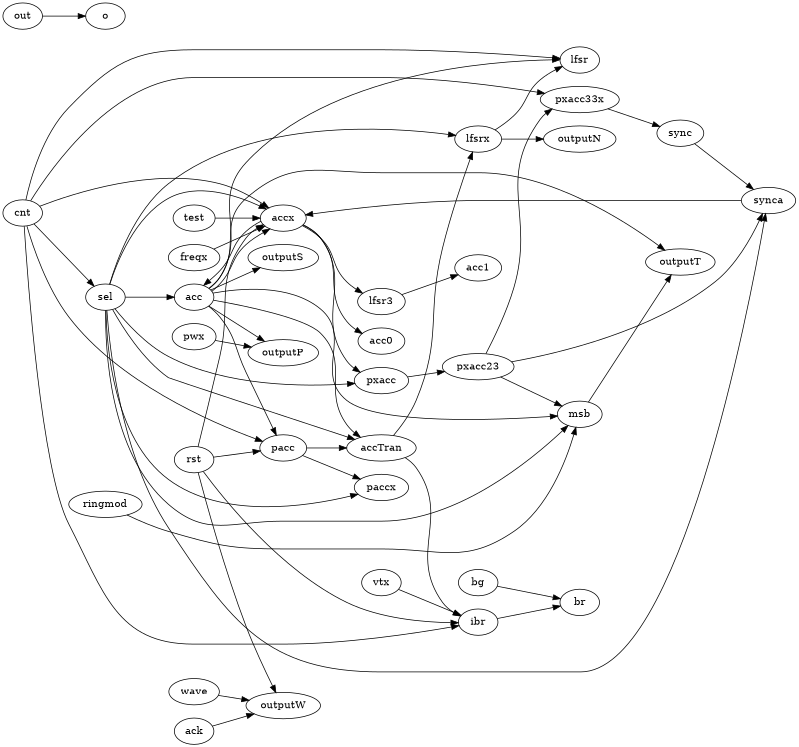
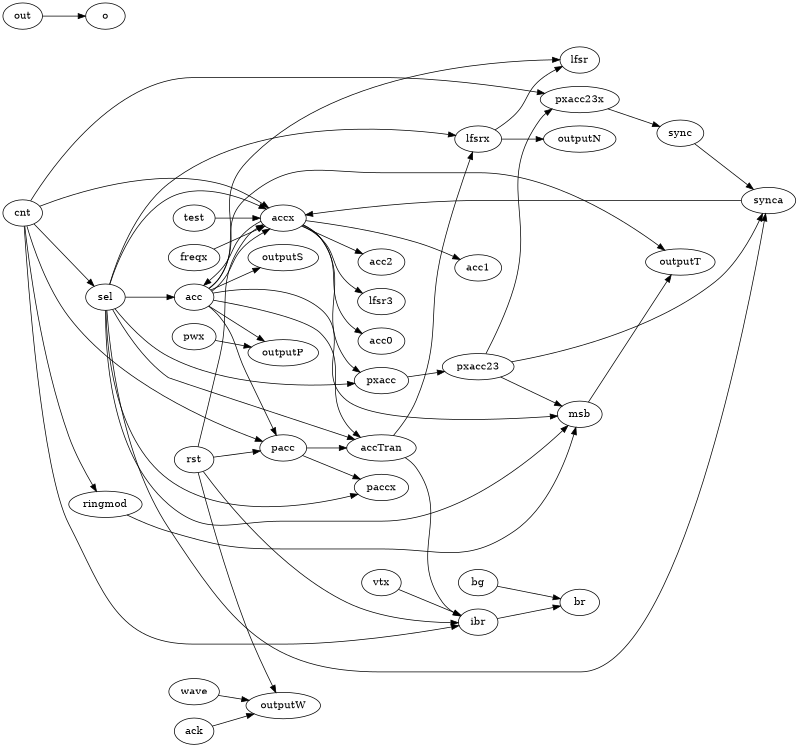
(250, 50) -> (47, 359)
(580, 100) -> (580, 100)
none -> (381, 262)
(426, 286) -> (381, 233)
